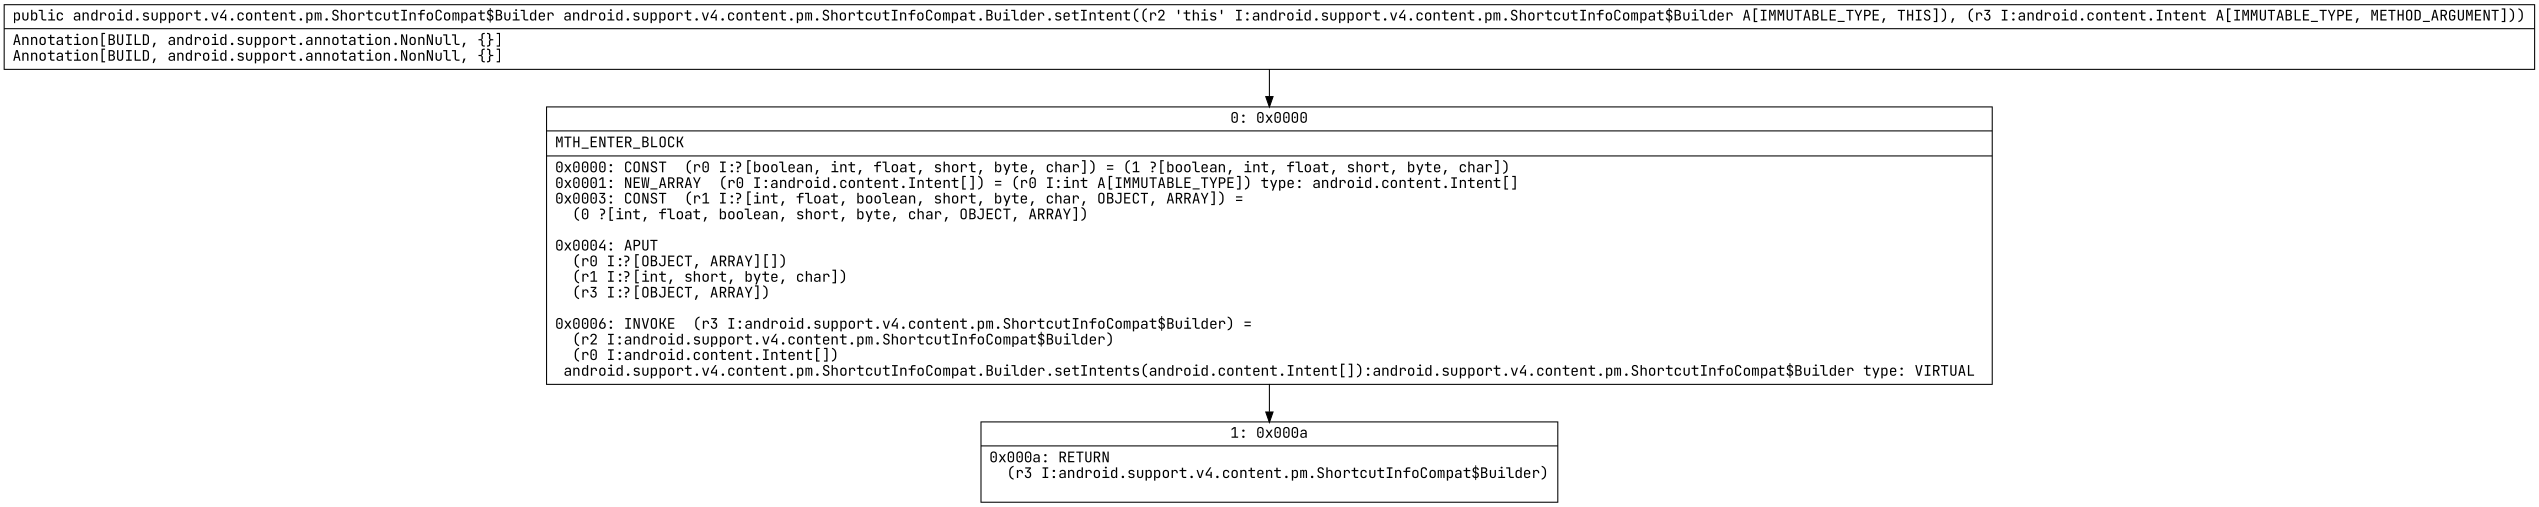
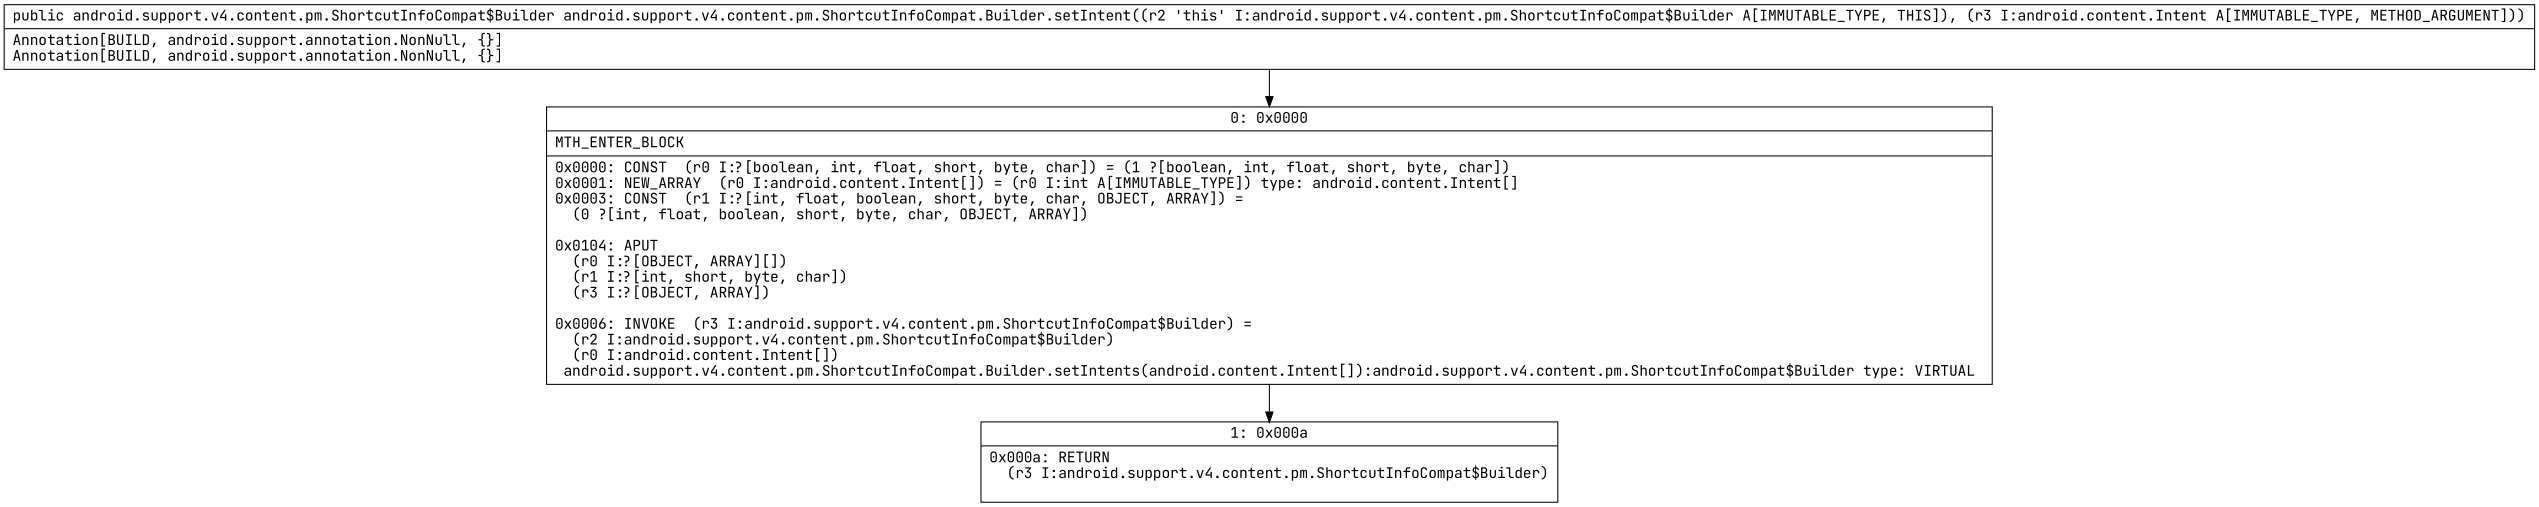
(615, 246) -> (615, 246)
